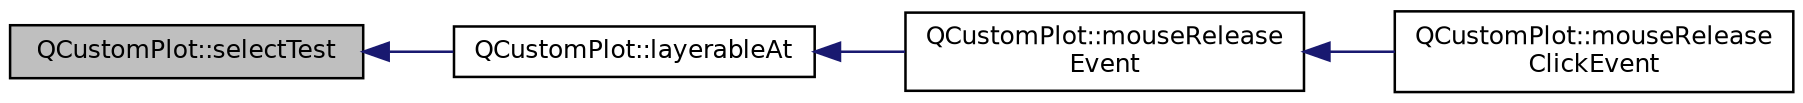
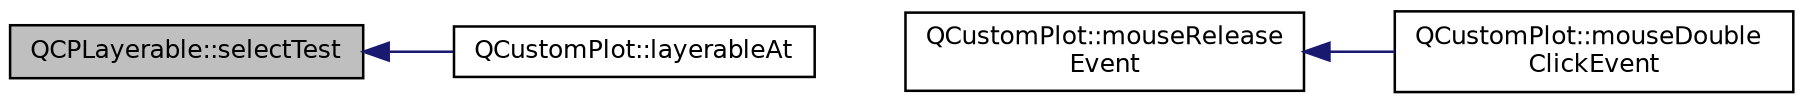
(187, 52) -> (187, 52)
(873, 52) -> none
(1594, 52) -> (1594, 52)
